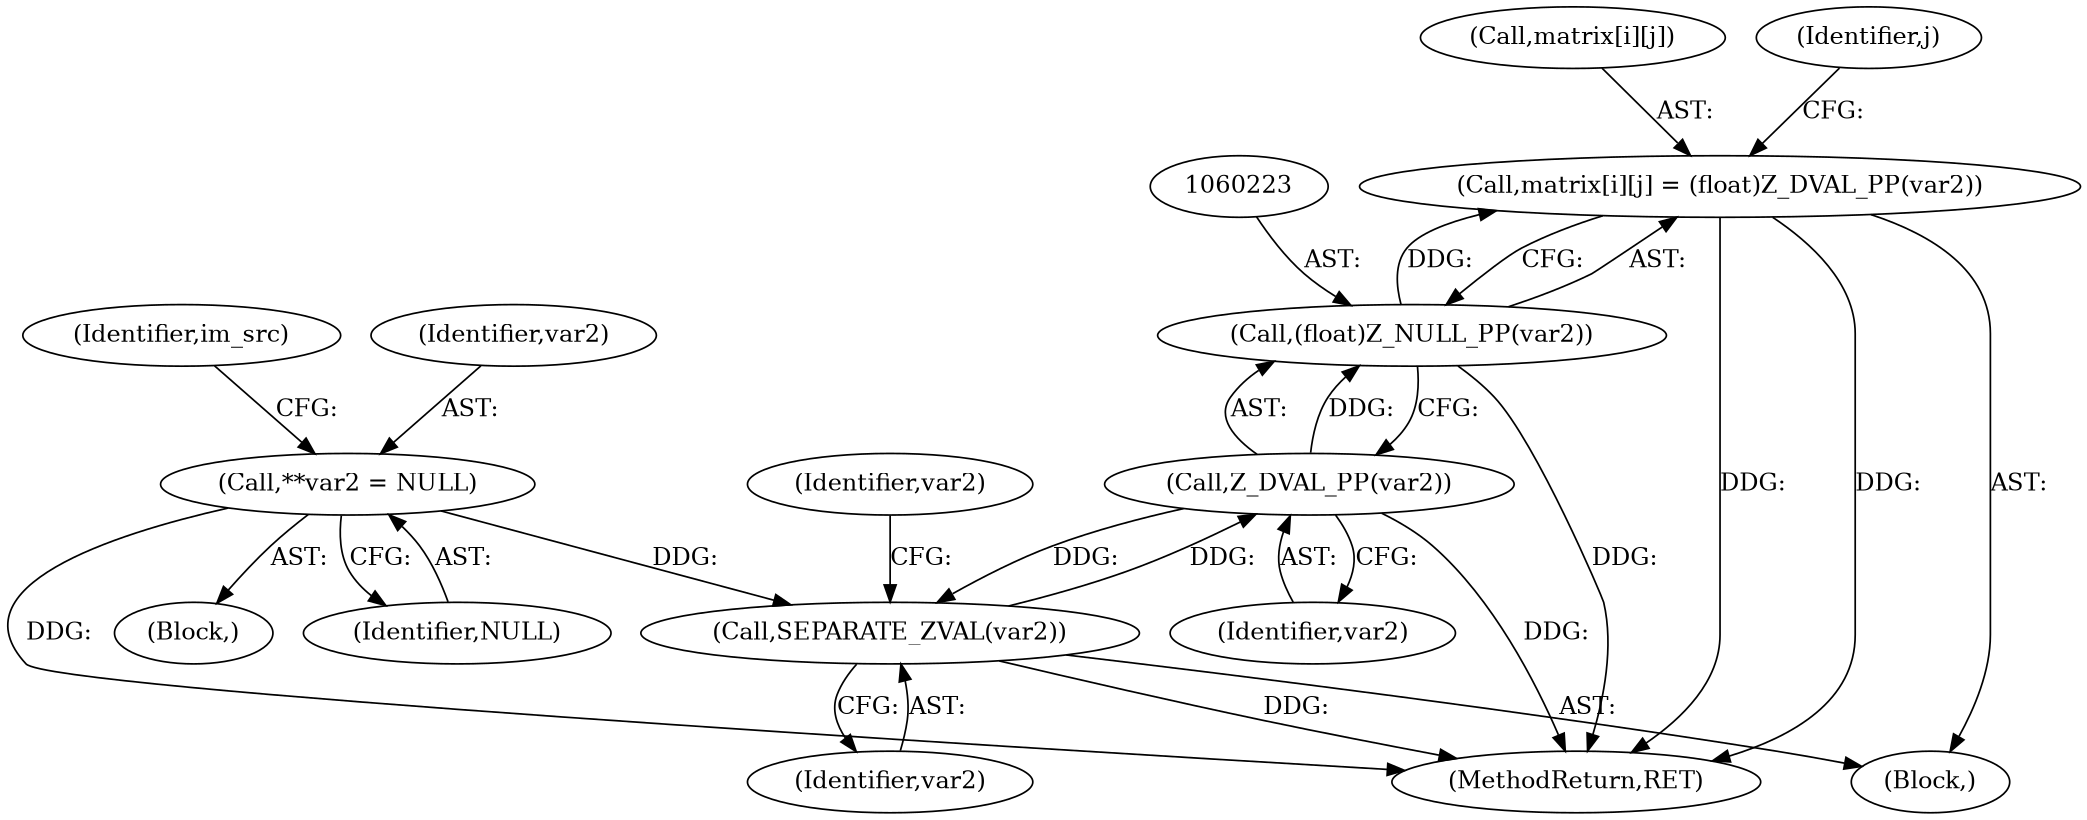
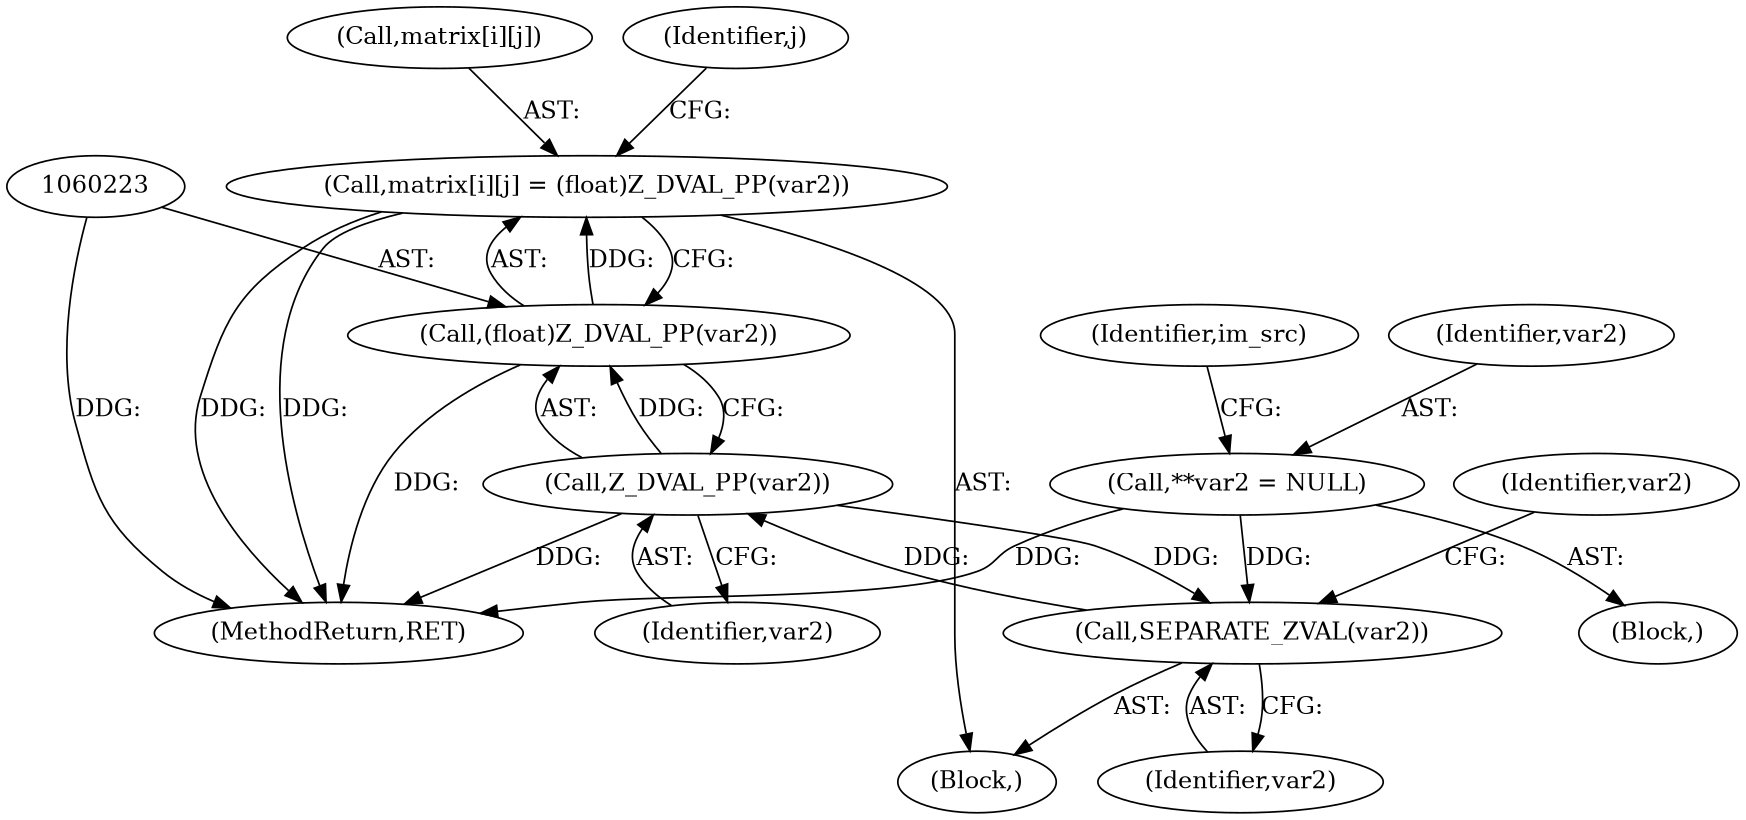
(1412, 335) -> (599, 335)
(457, 633) -> none
(1219, 711) -> (79, 437)
